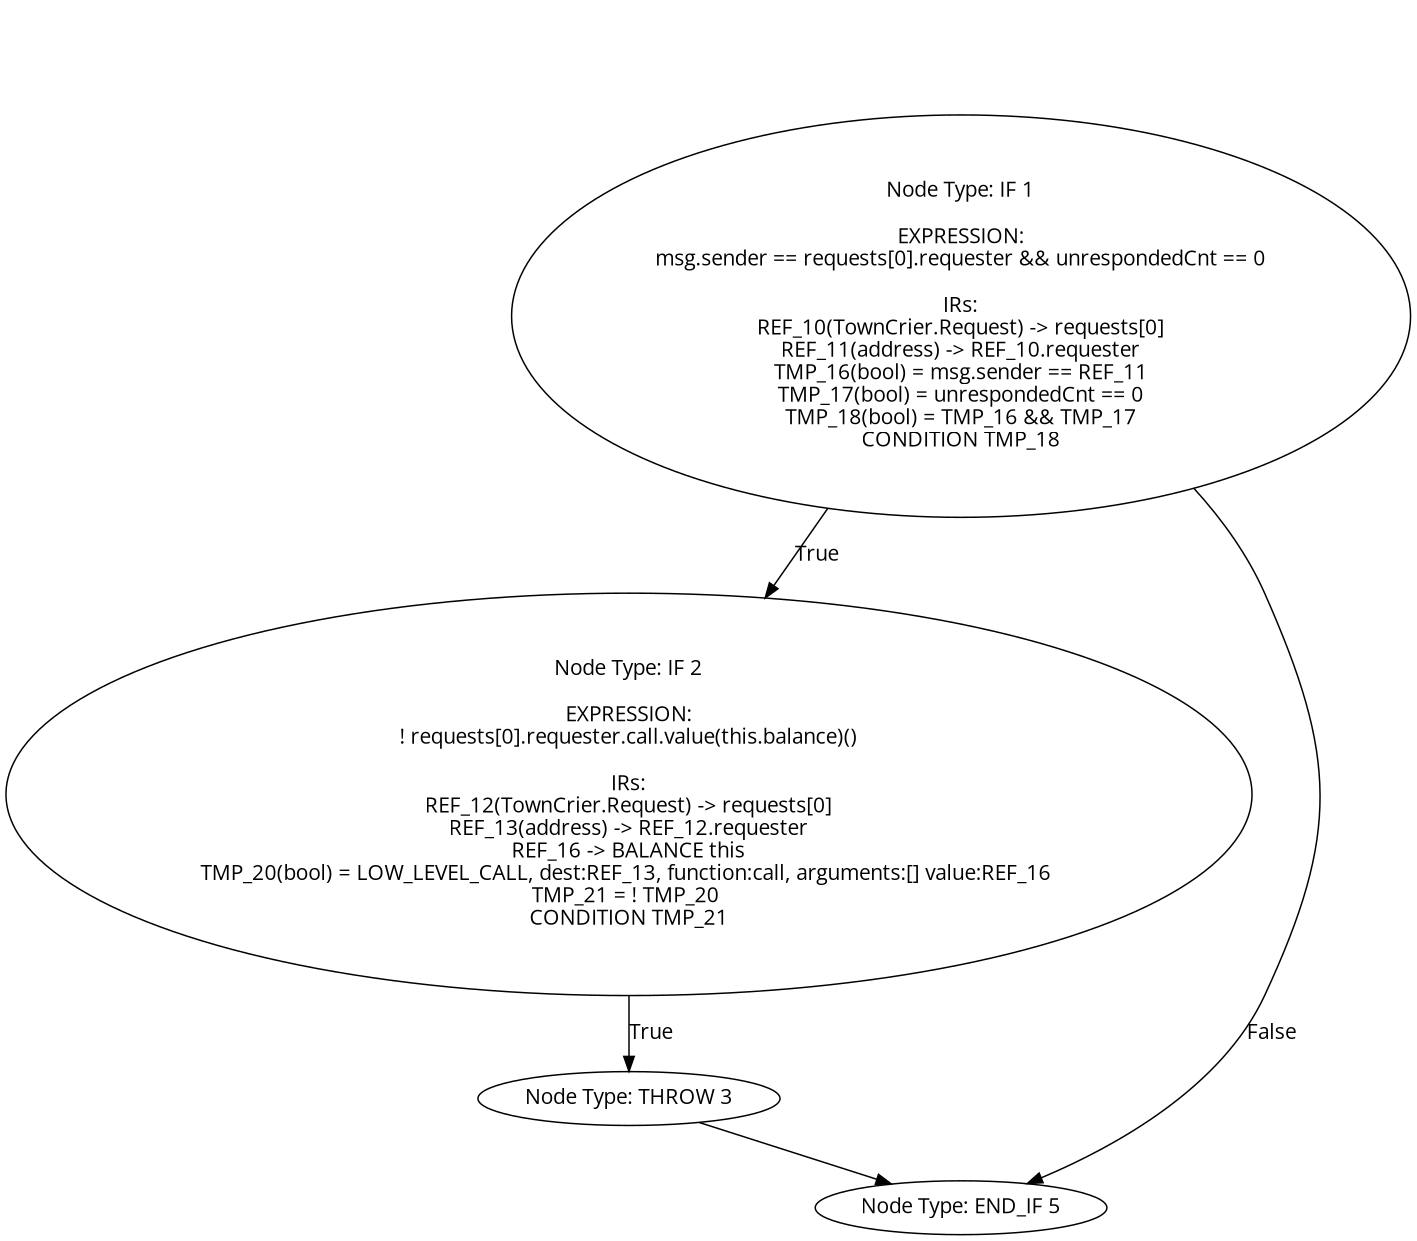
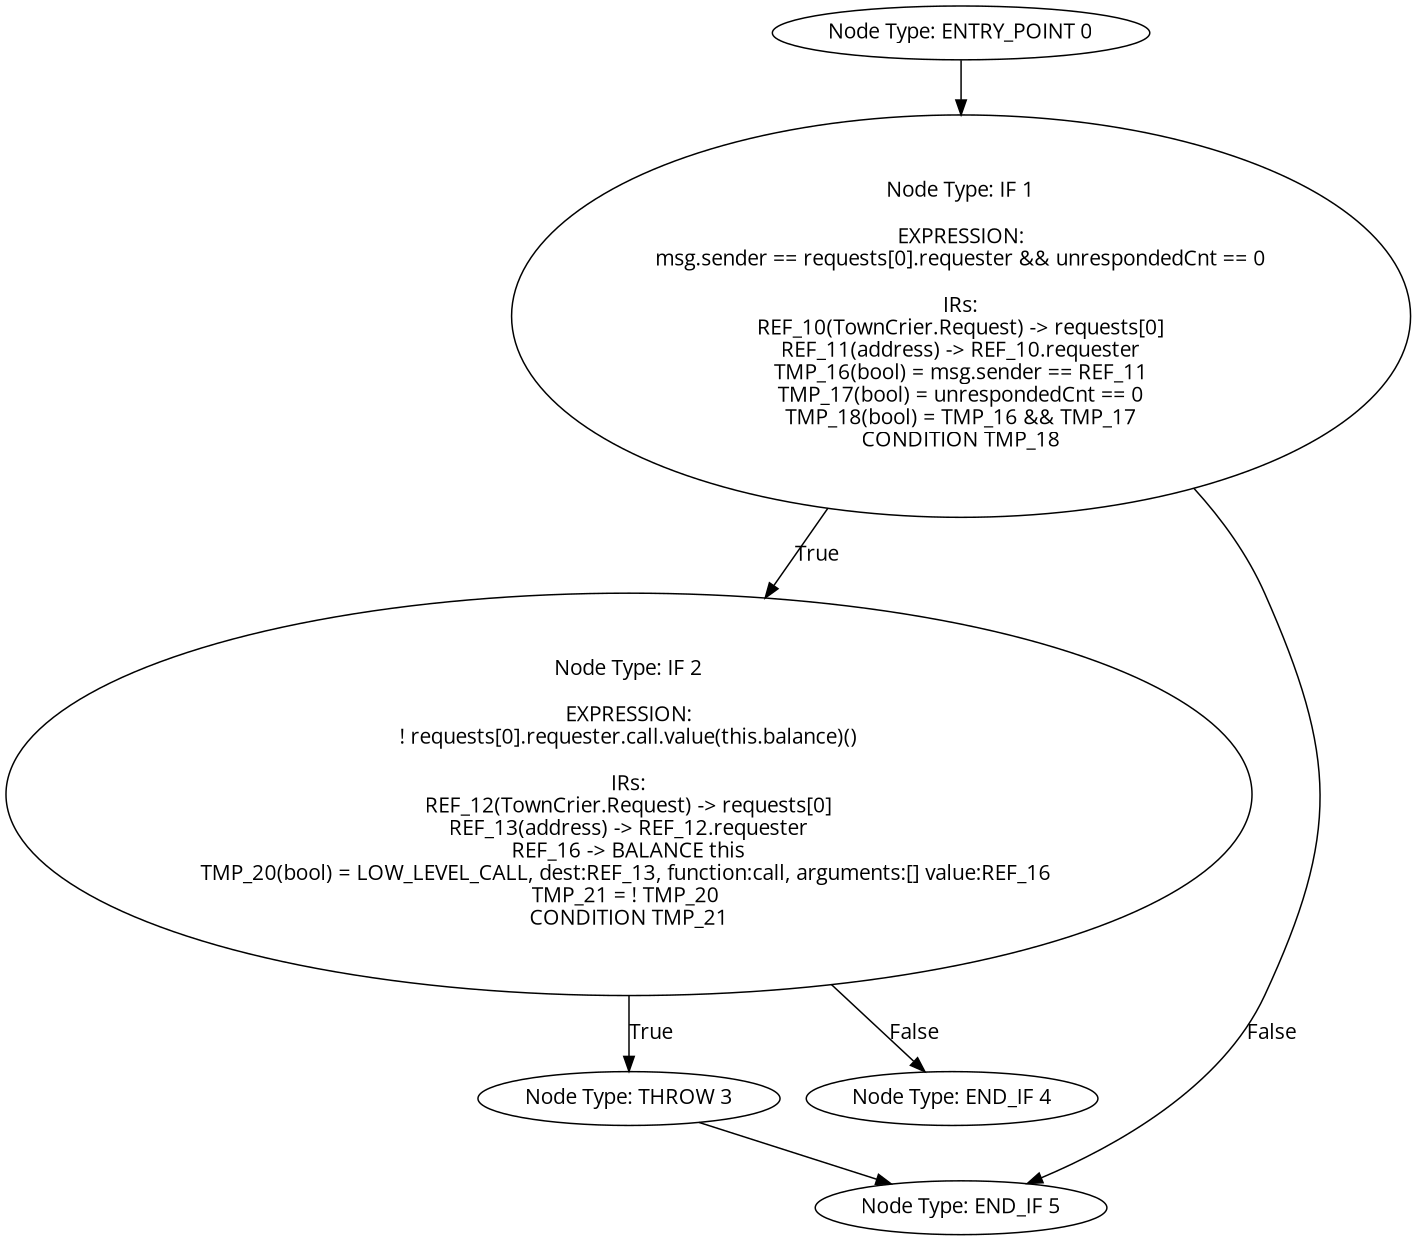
none -> (961, 33)
none -> (952, 1099)
